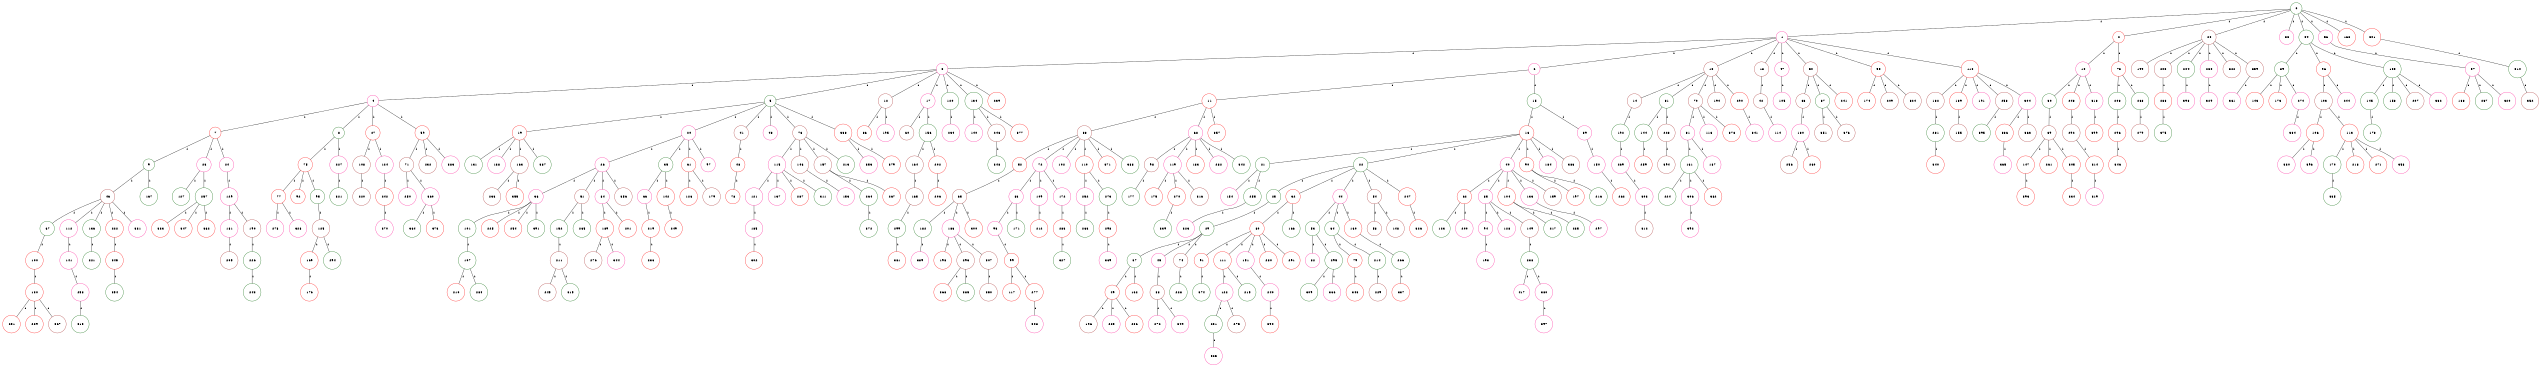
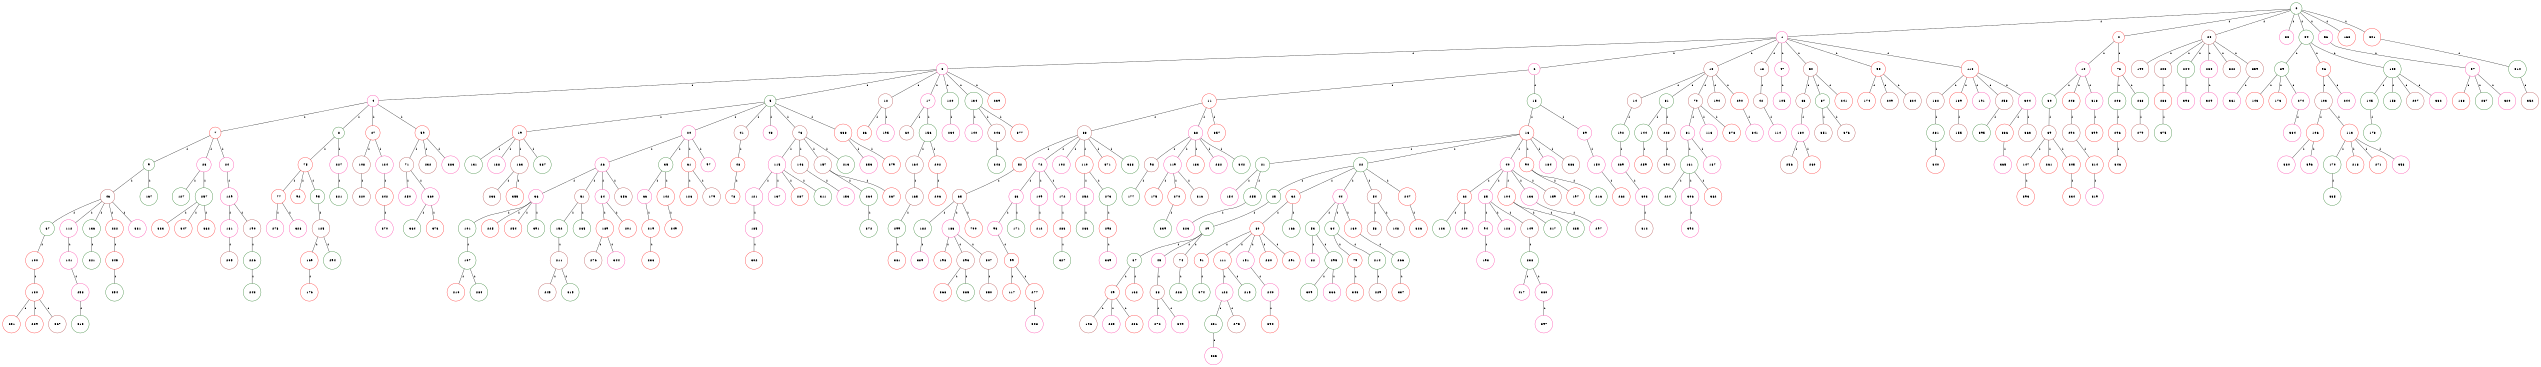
(974, 228) -> (974, 228)
